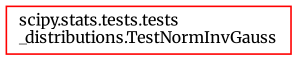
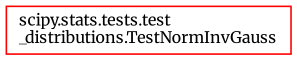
(149, 30) -> (149, 30)
